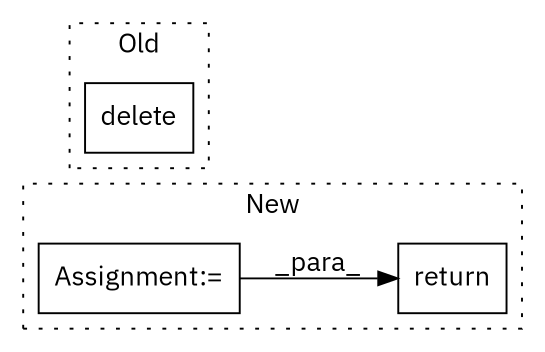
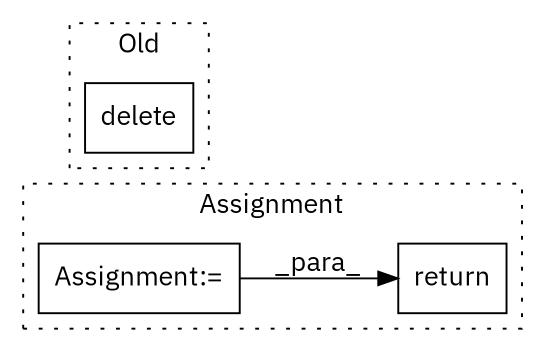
(273, 206) -> (273, 206)
